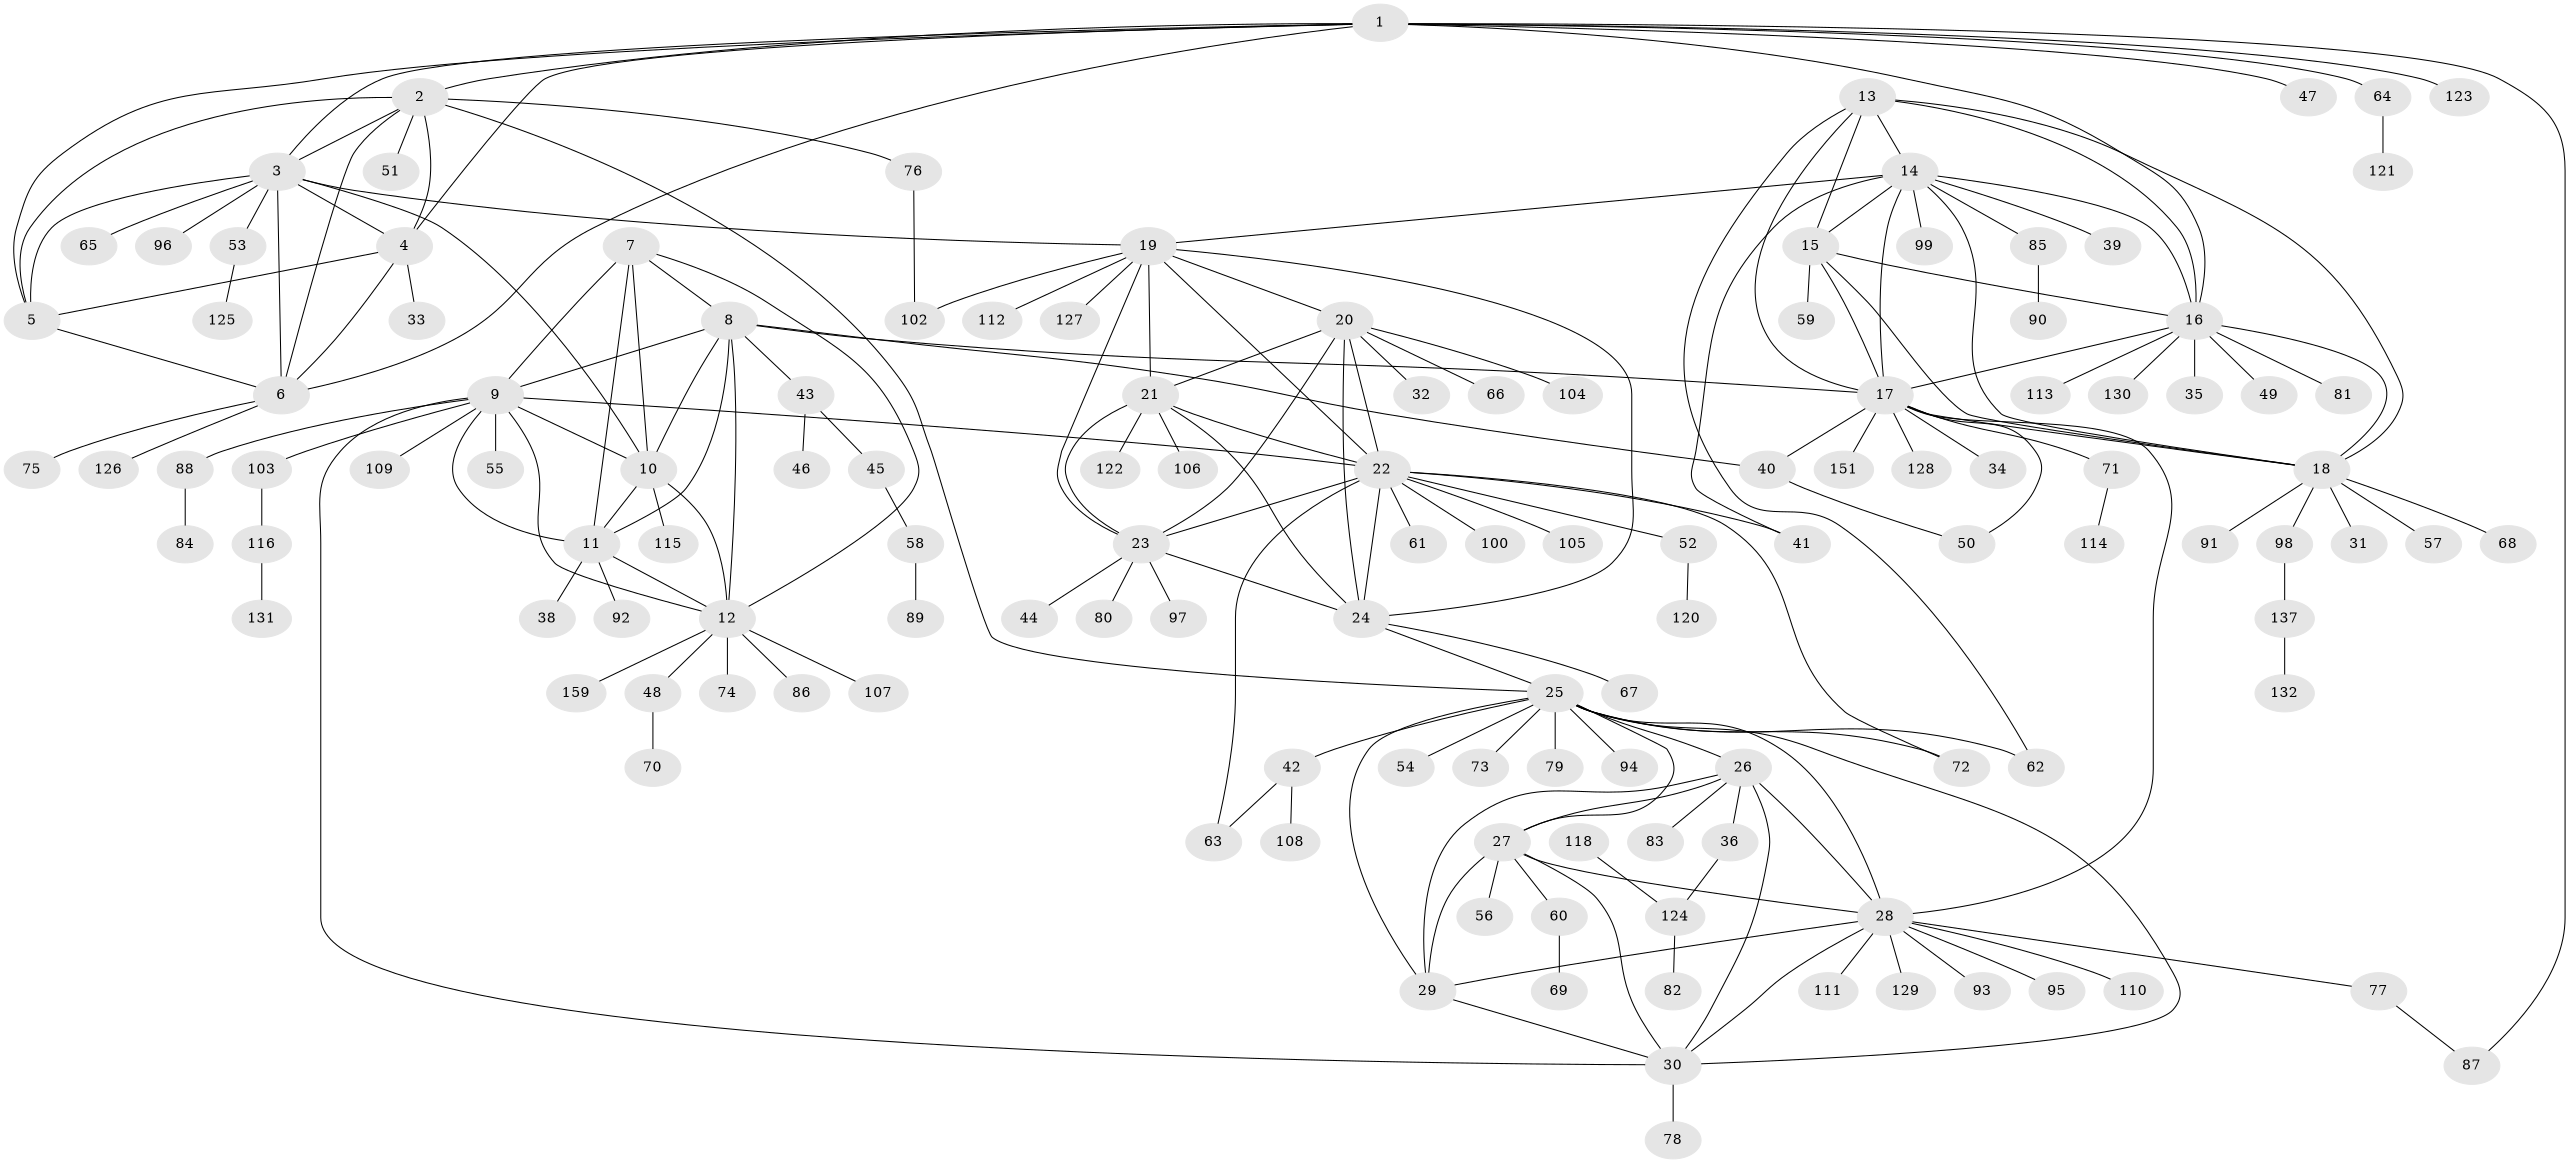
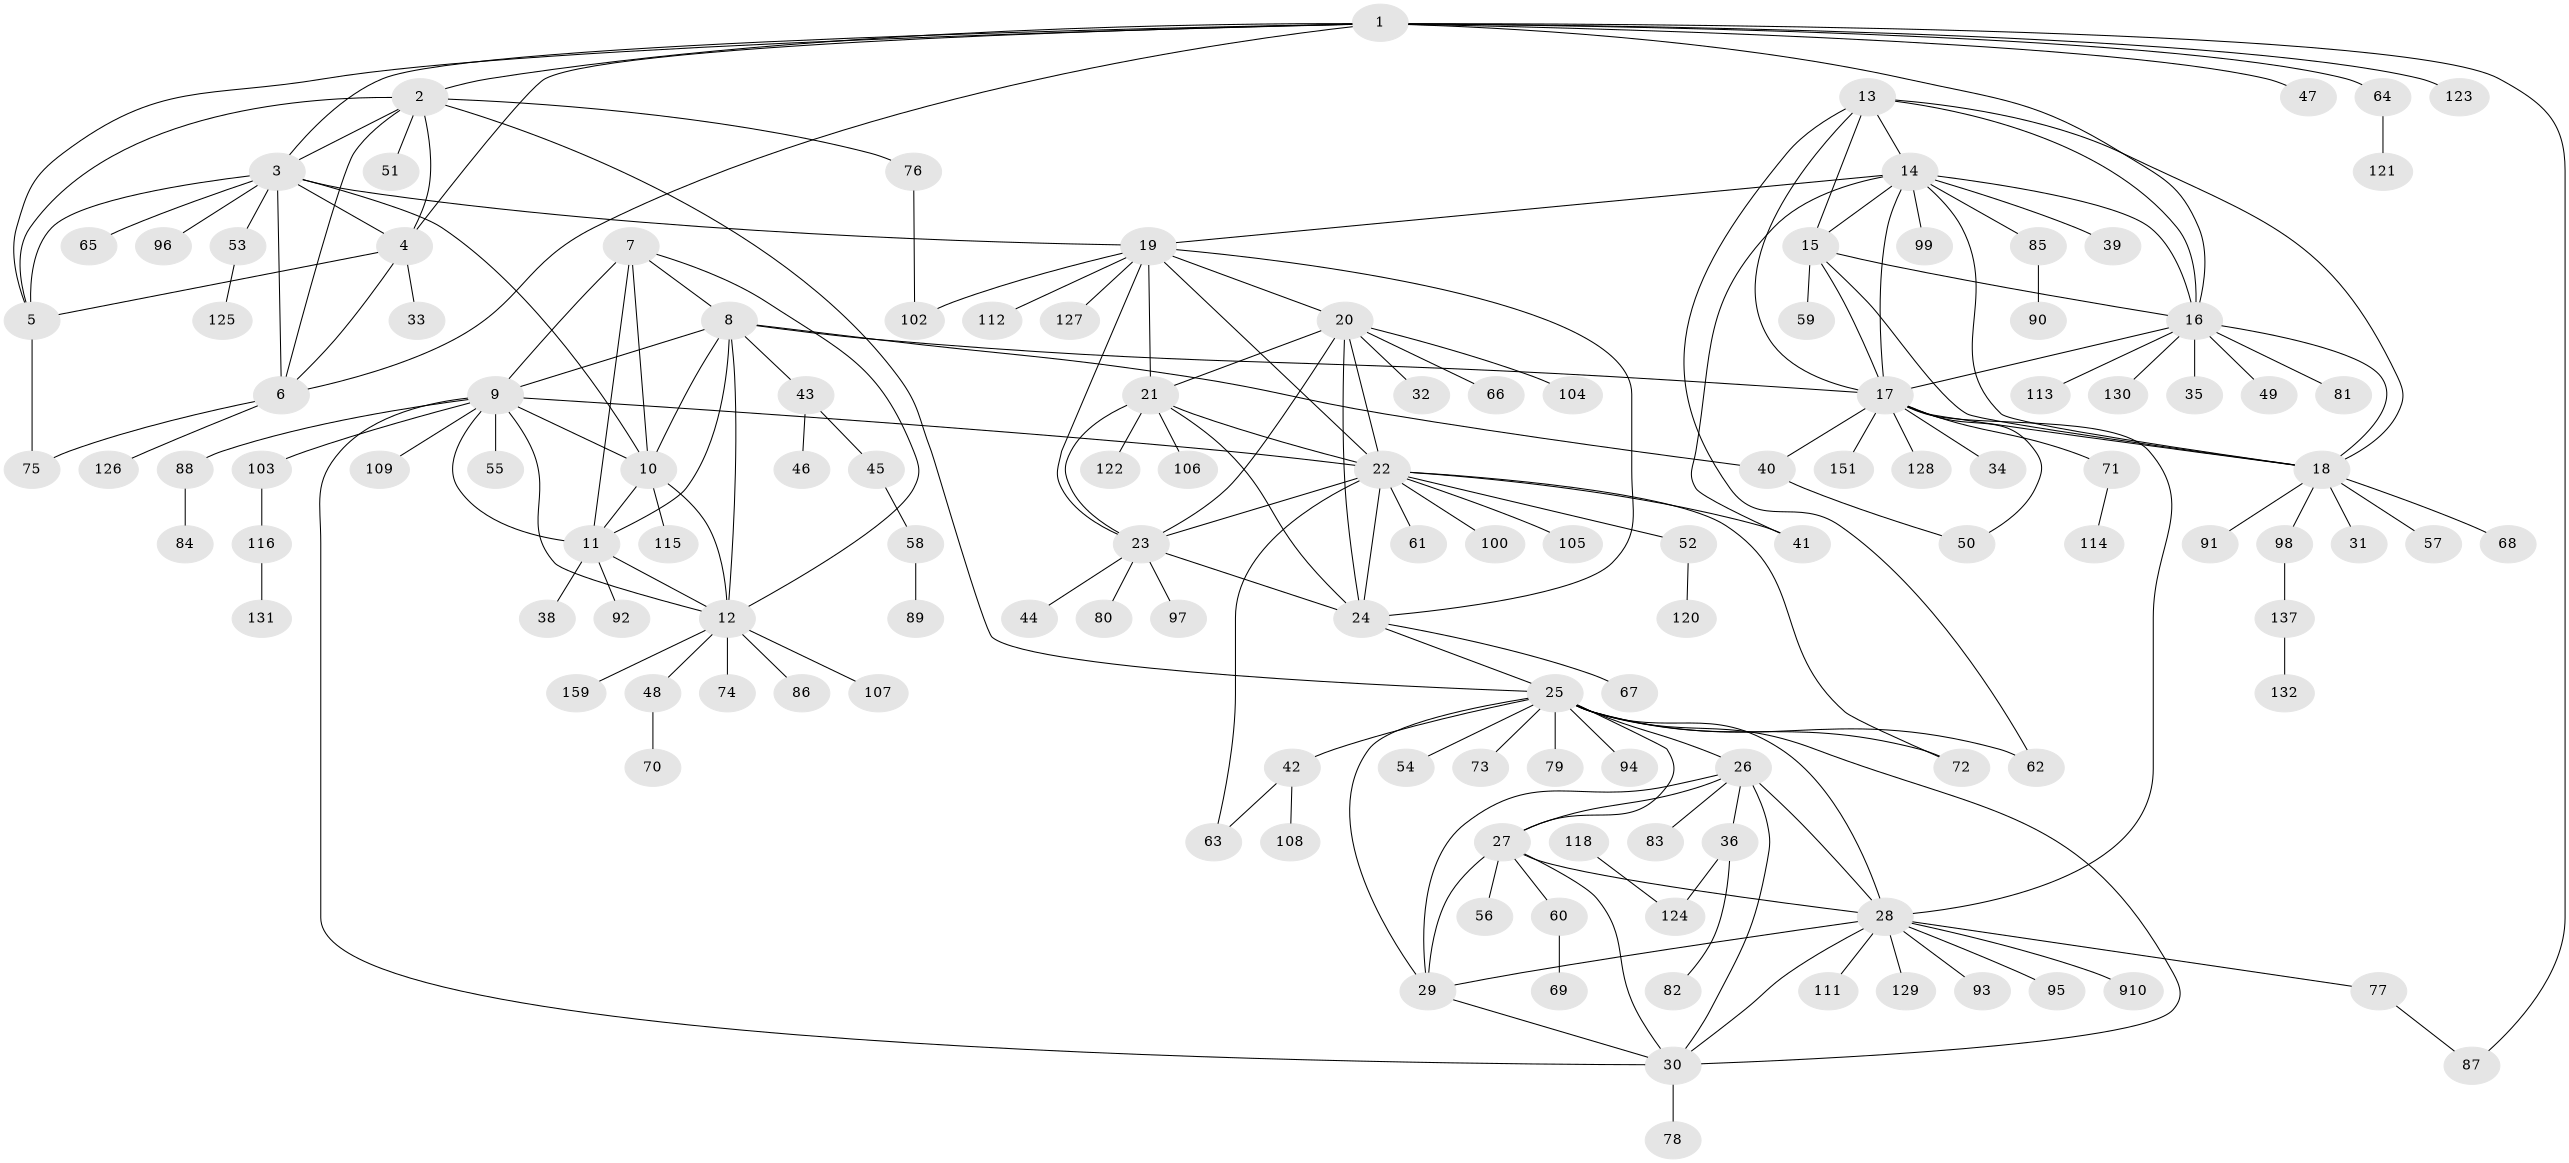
(157, 358) -> (32, 395)
(1674, 955) -> (1719, 922)
(2134, 991) -> (2134, 991)
